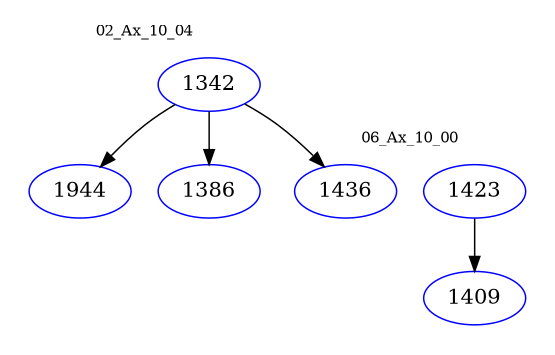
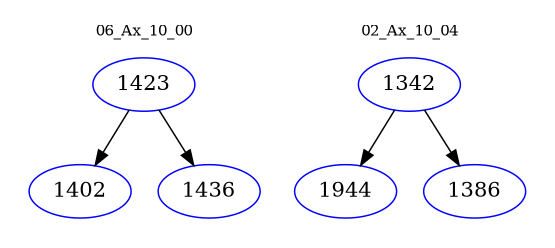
(293, 137) -> (172, 131)
(475, 298) -> (80, 191)
